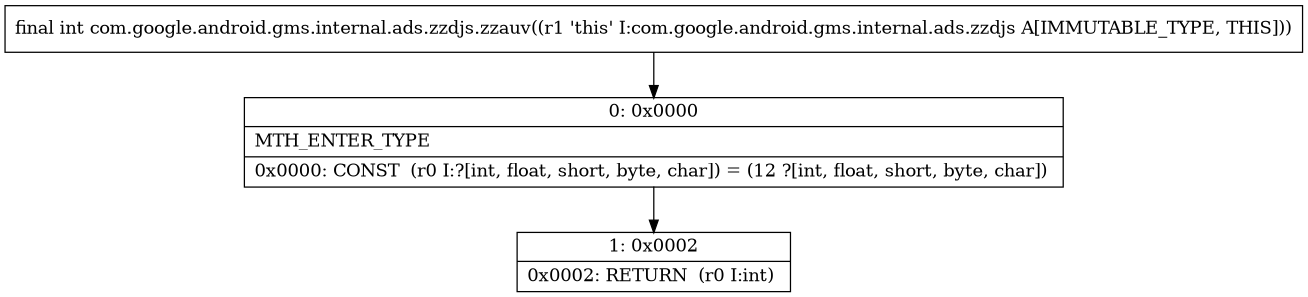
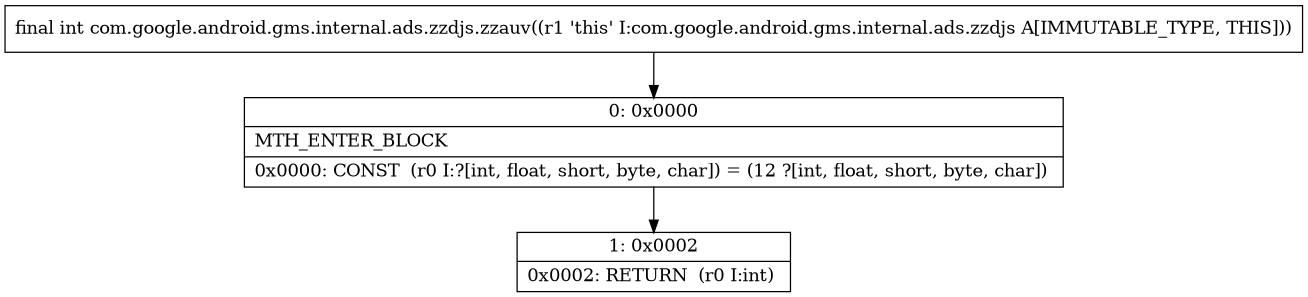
(343, 141) -> (351, 141)
